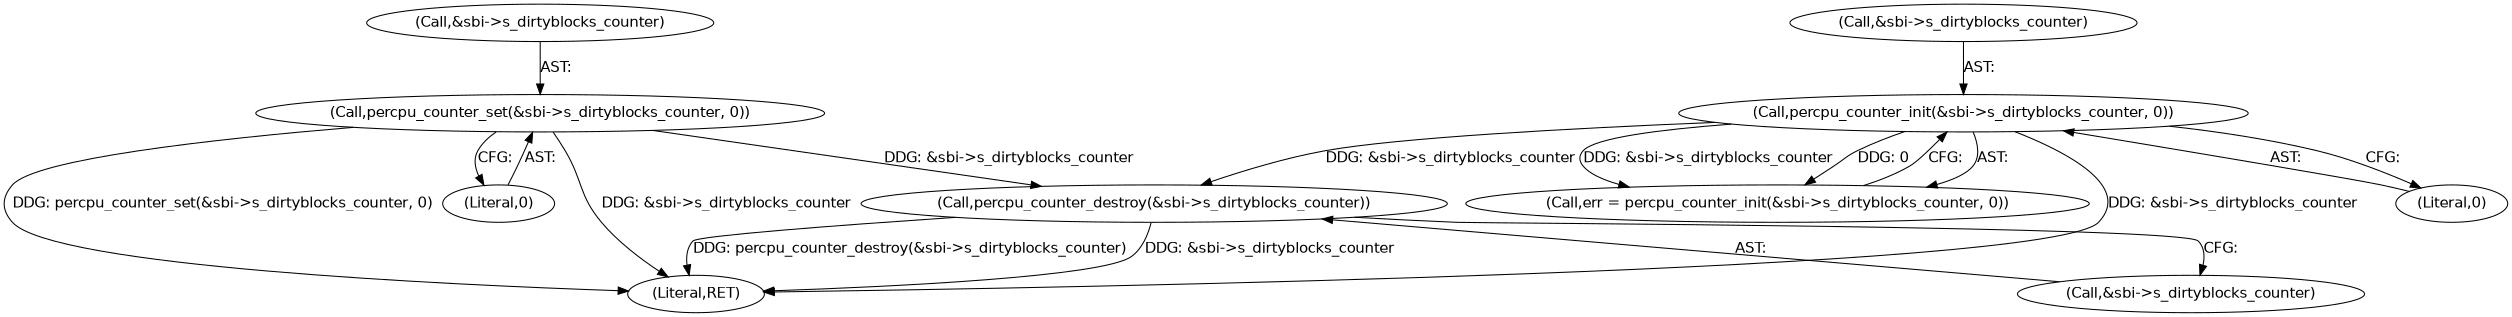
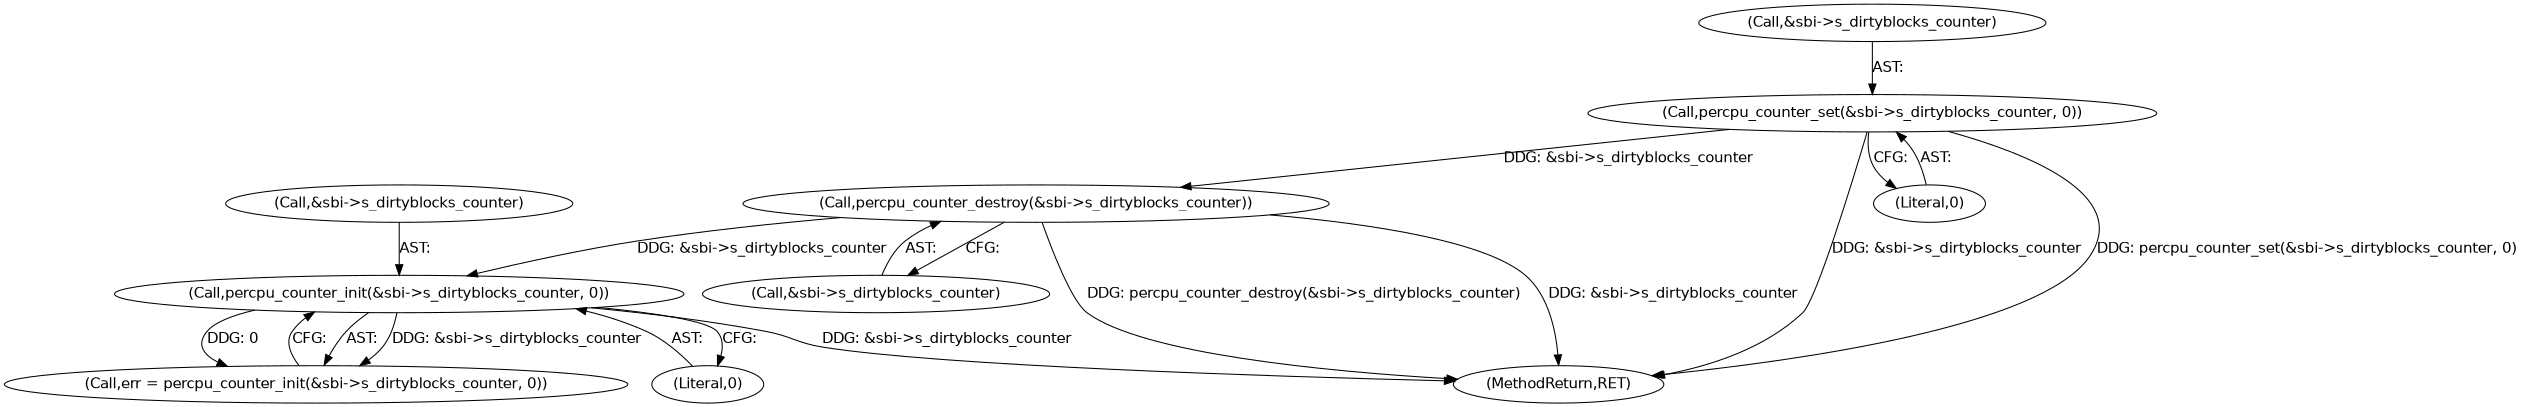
(1461, 136) -> (658, 238)
(696, 294) -> (1559, 384)
